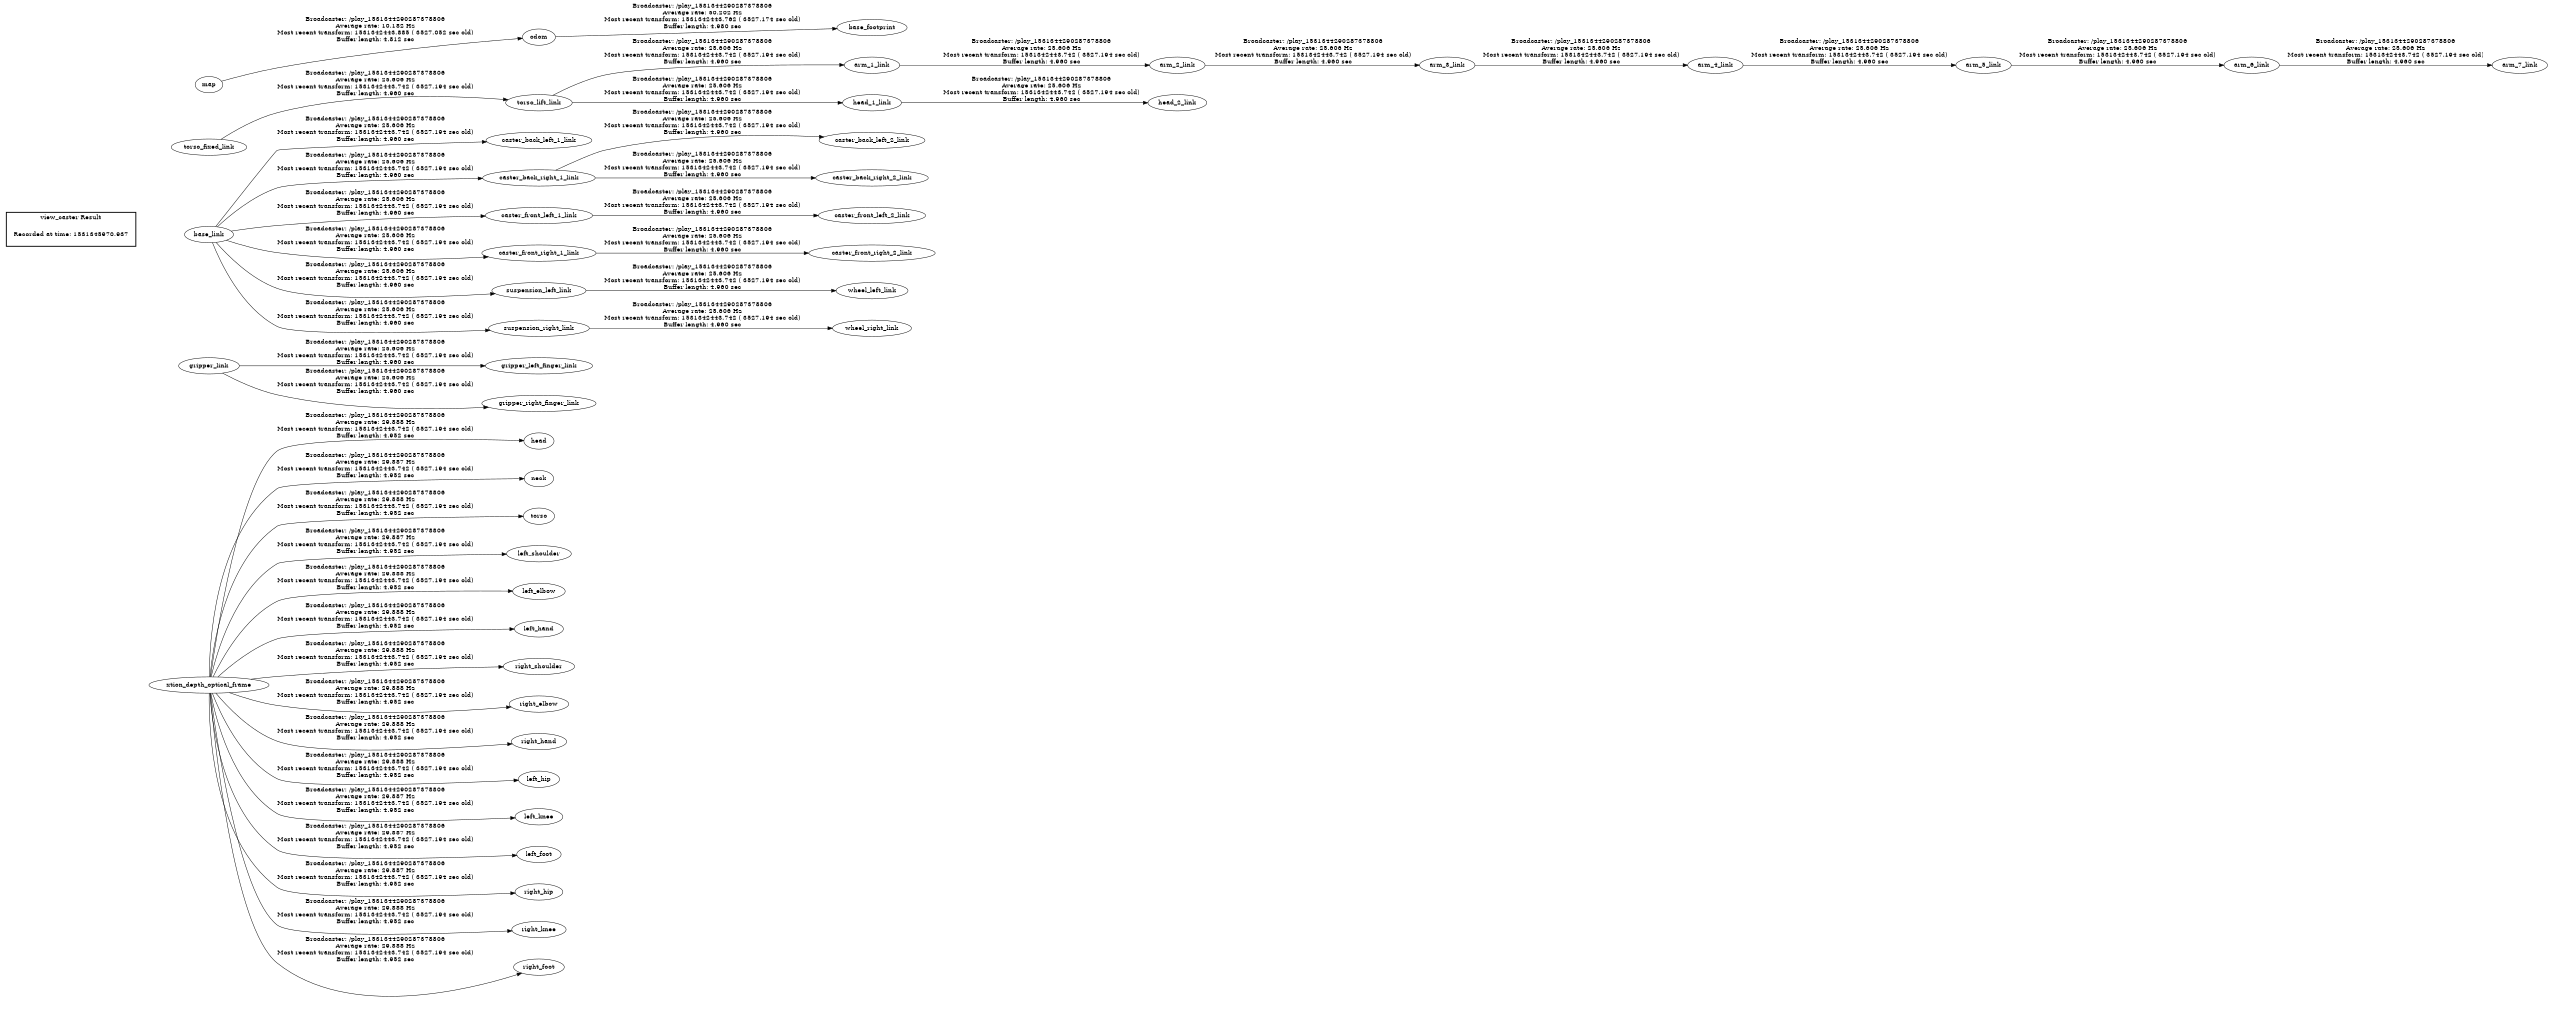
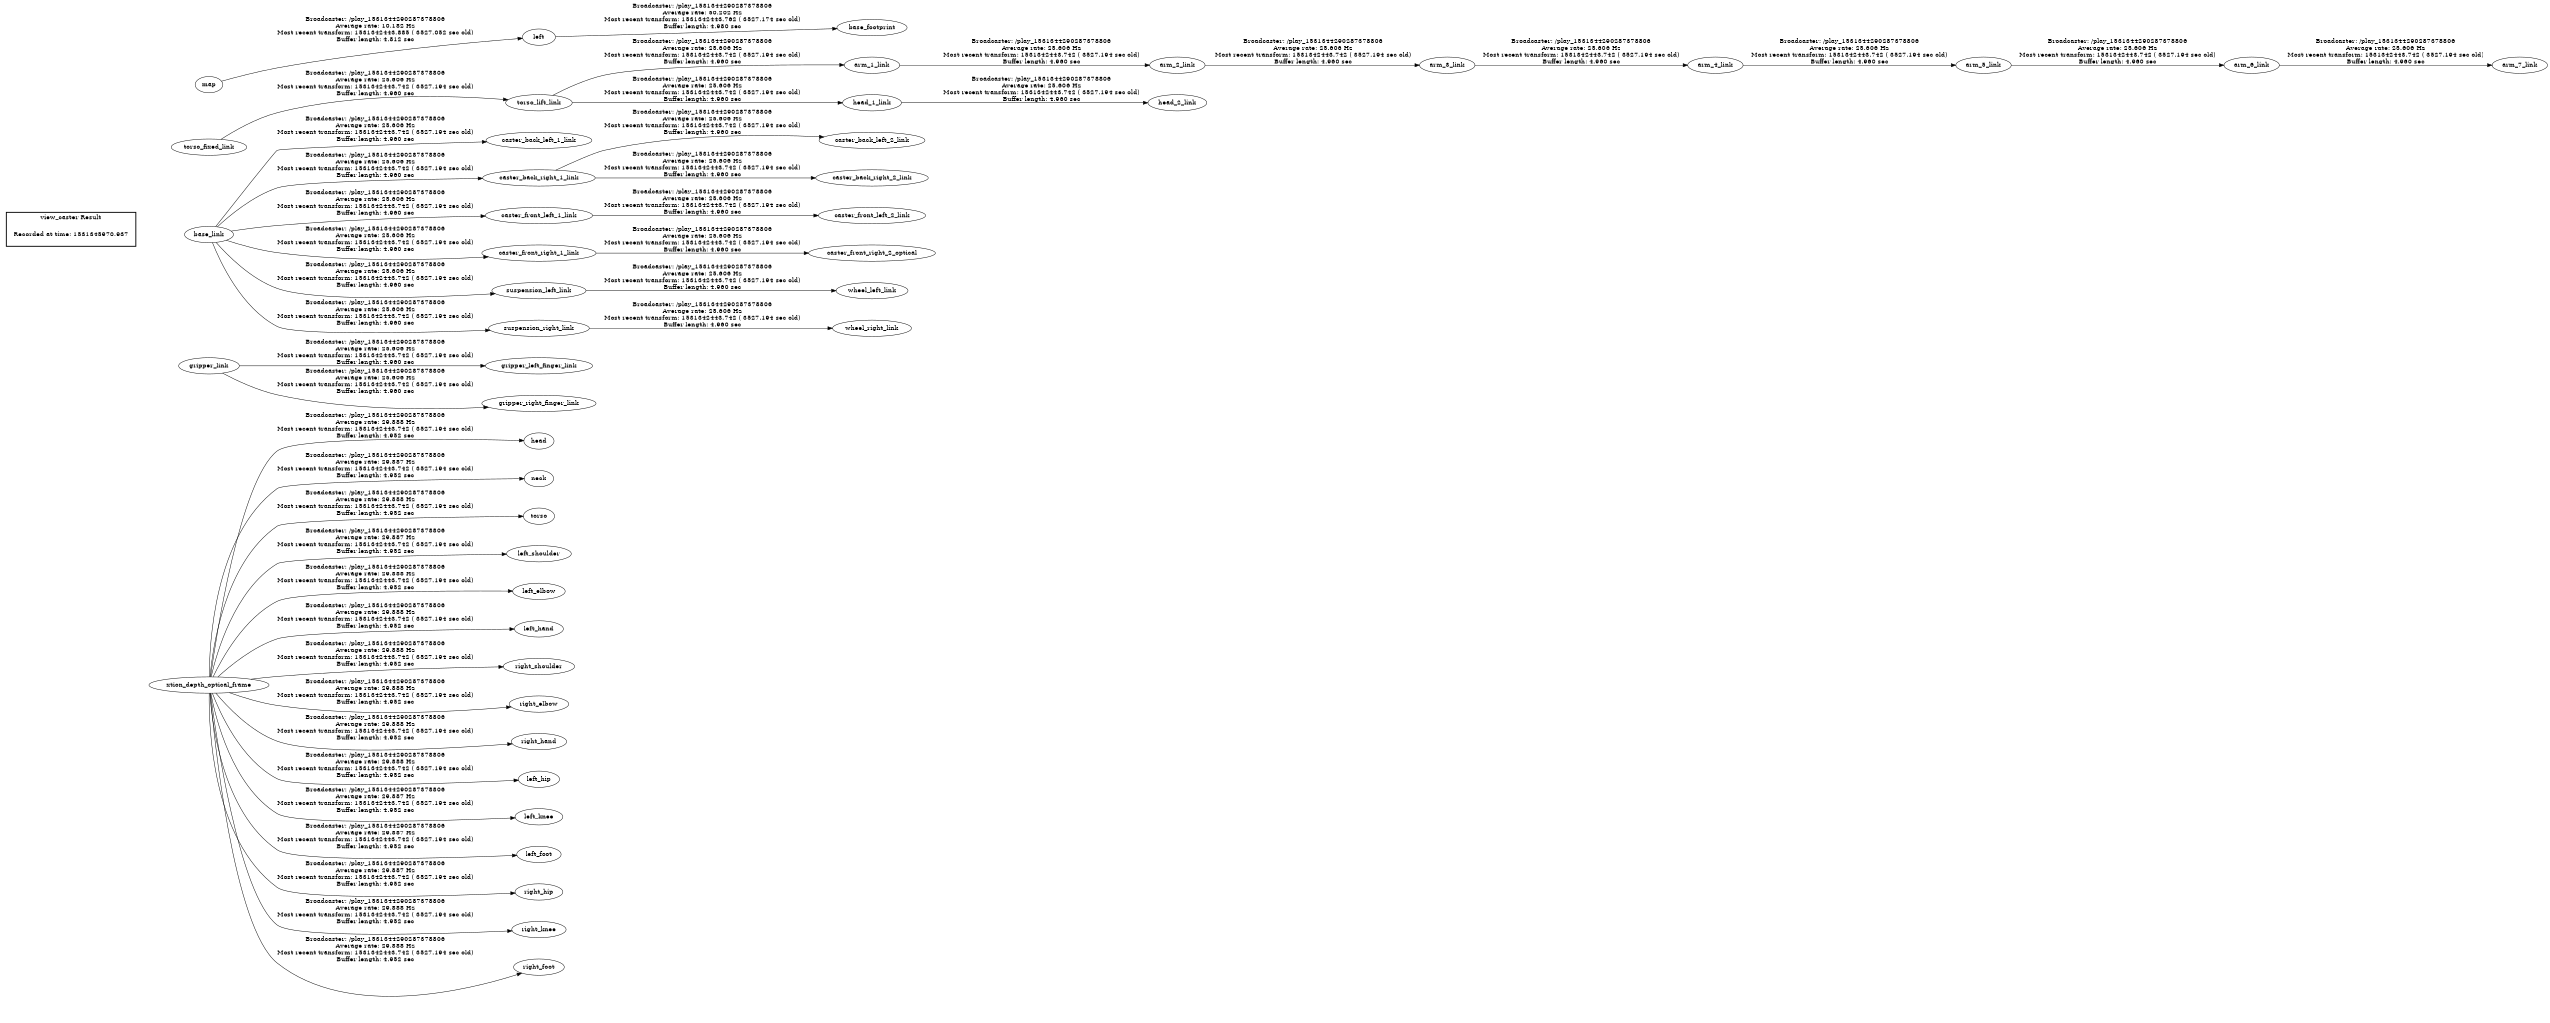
(539, 37) -> (539, 37)
(872, 253) -> (872, 253)
